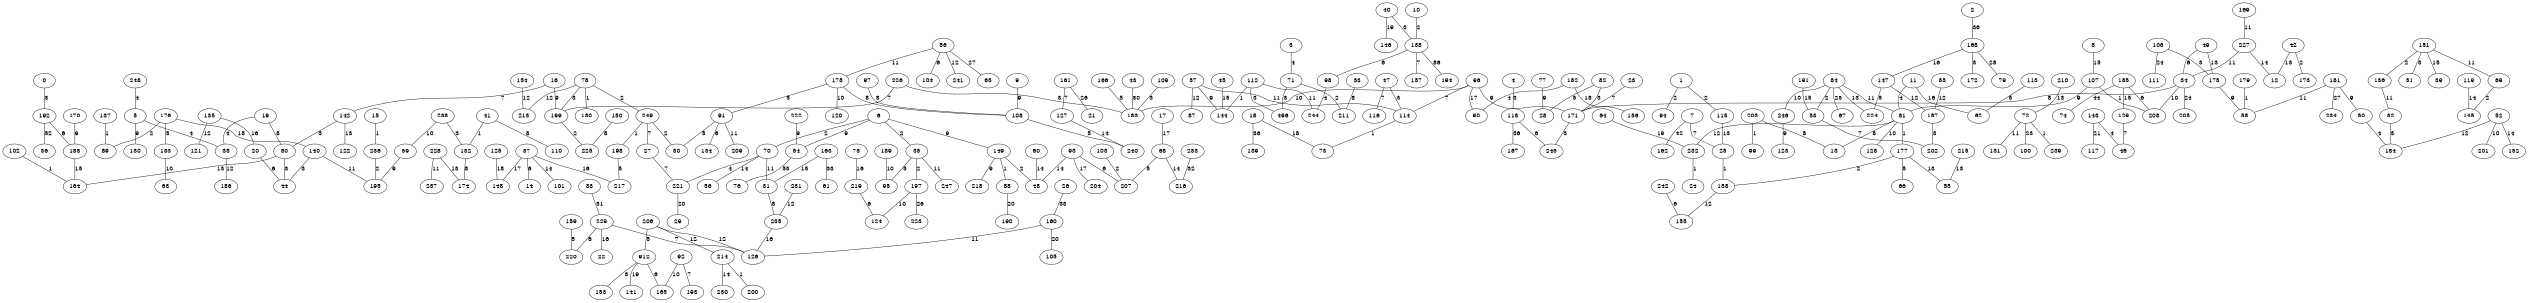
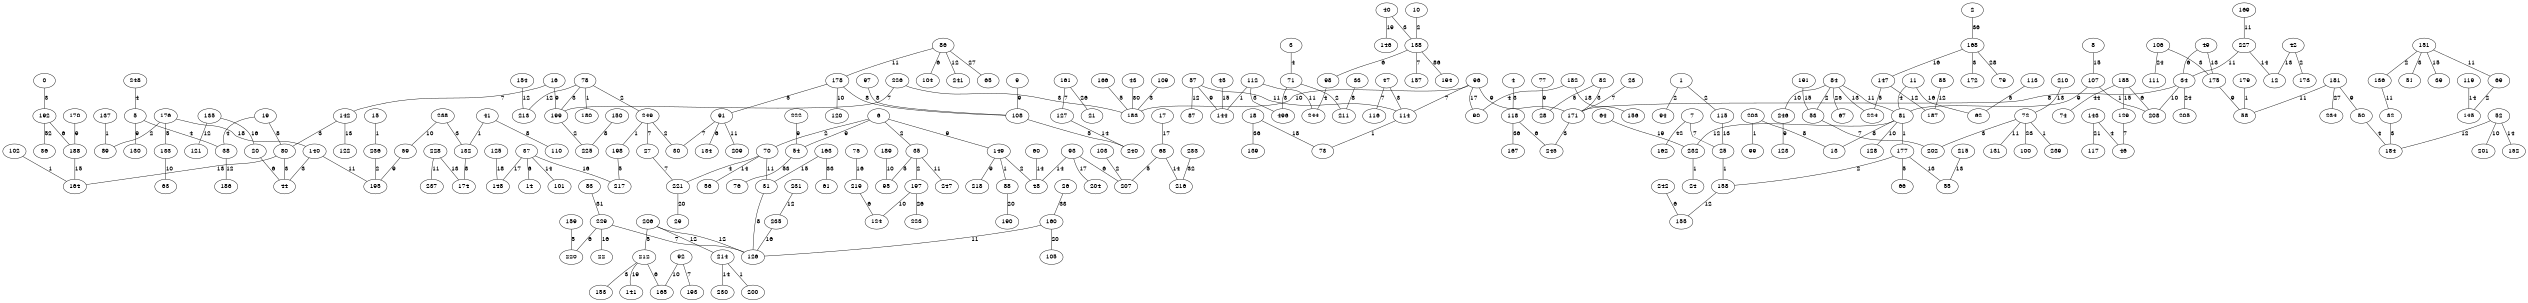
(704, 134) -> (704, 134)
(1933, 134) -> (1979, 132)
(771, 204) -> (755, 221)
(644, 257) -> (644, 257)
